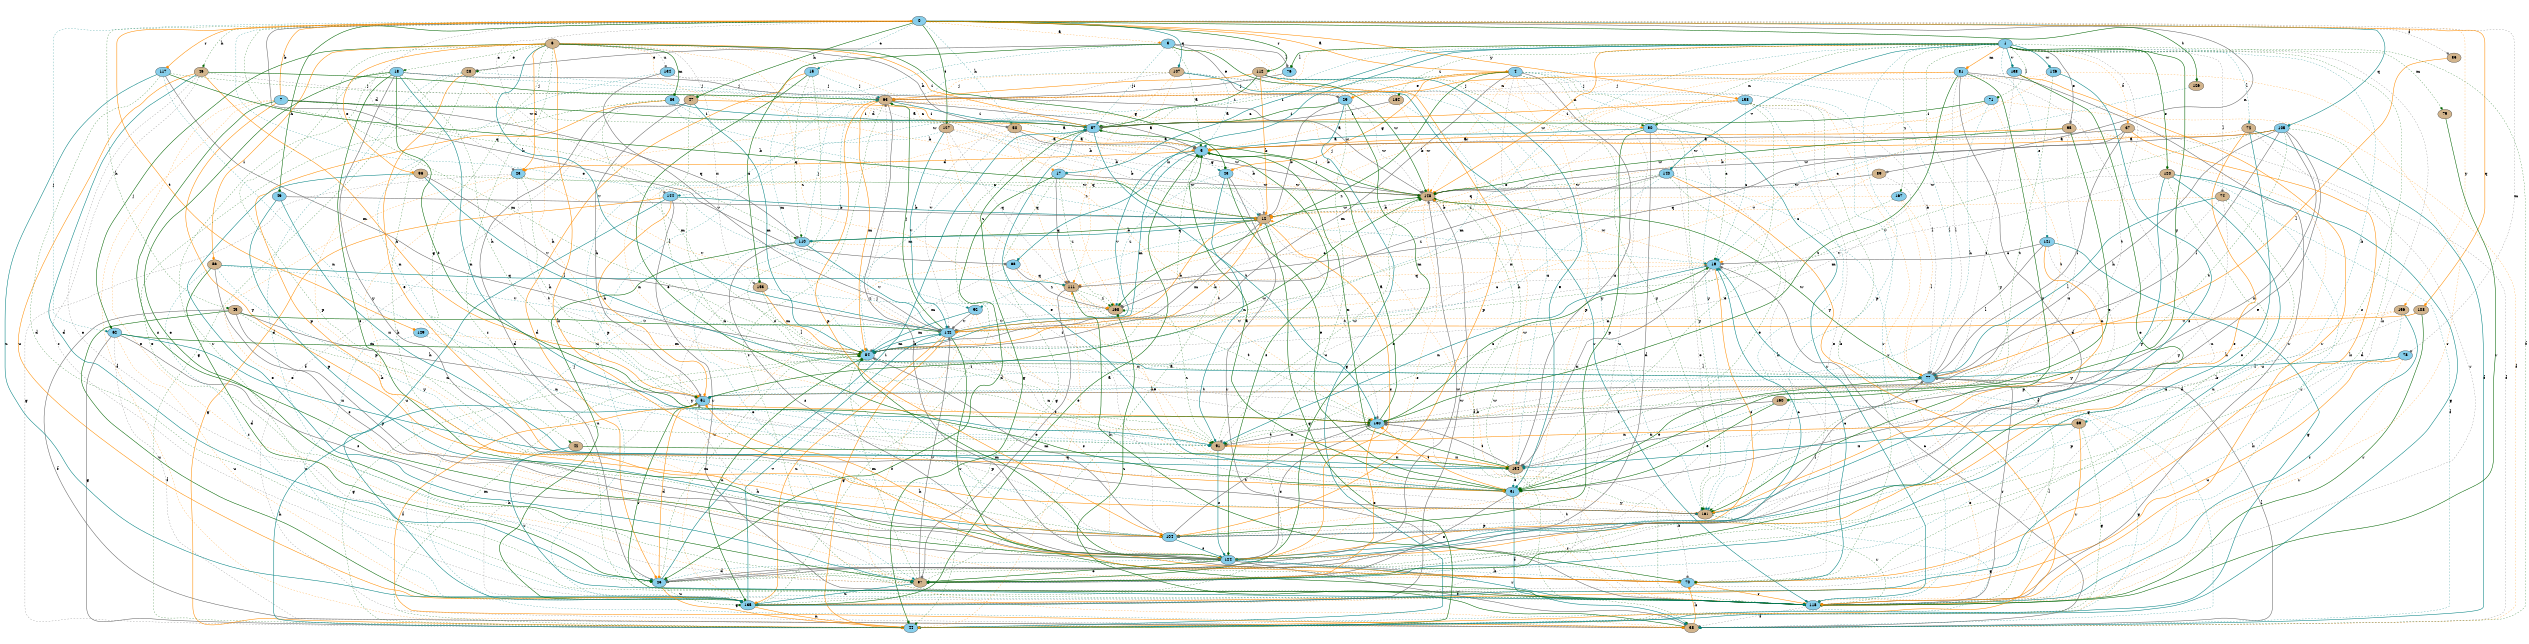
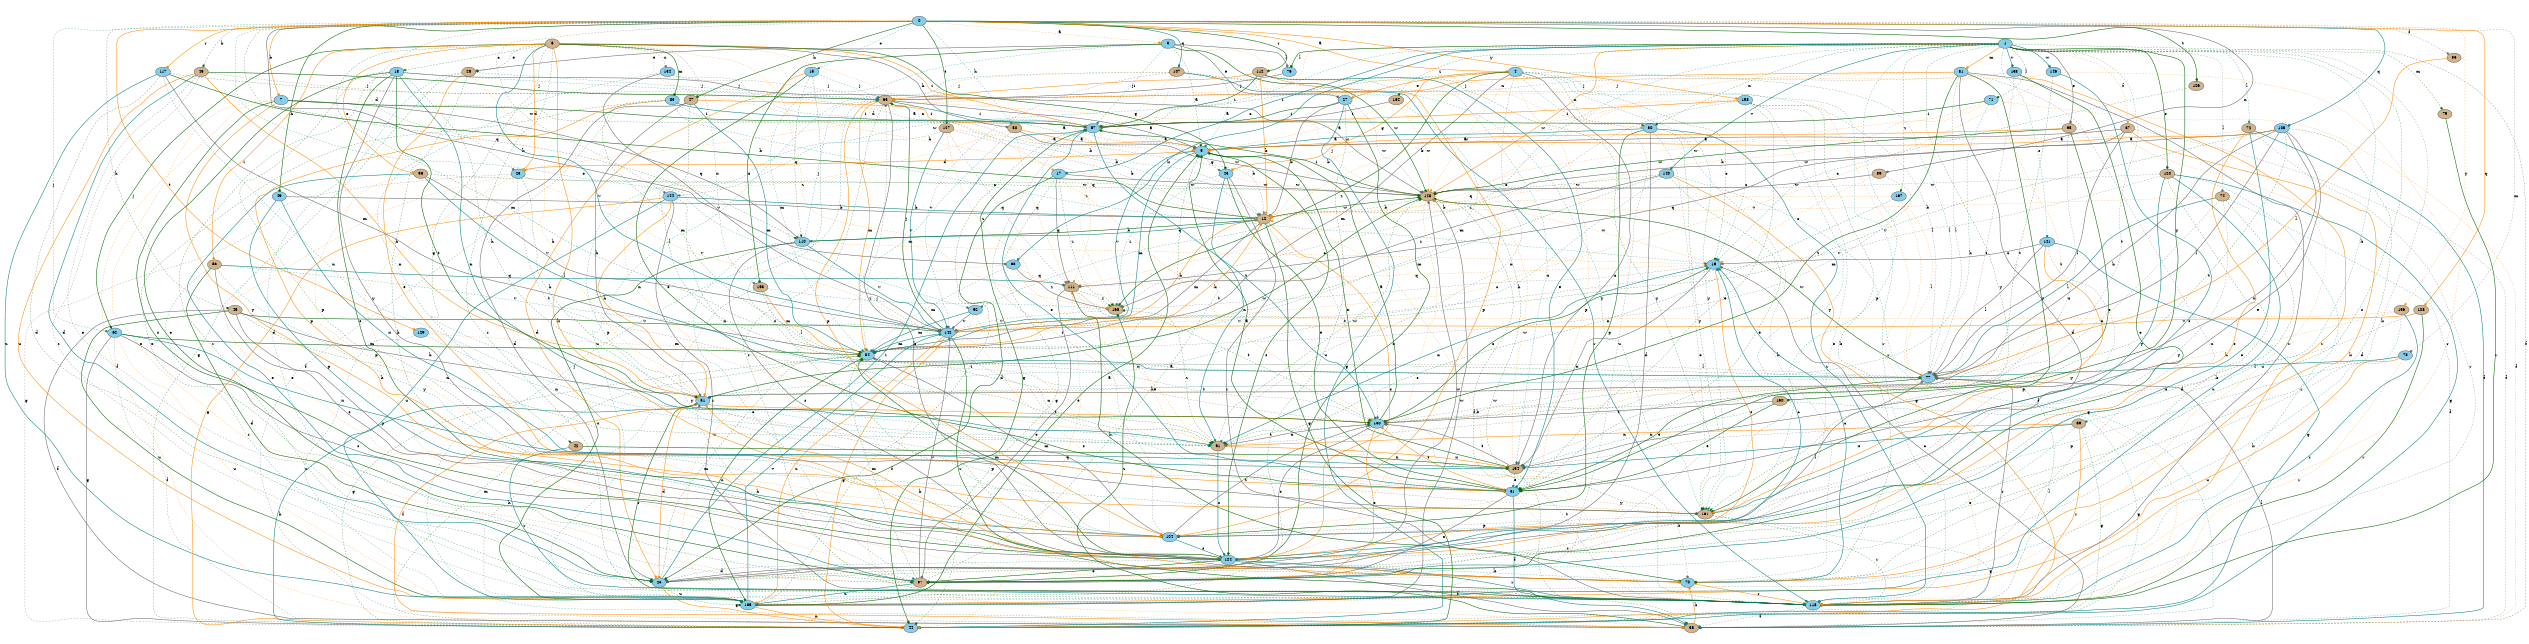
(569, 22) -> (562, 22)
(1345, 100) -> (1345, 100)
